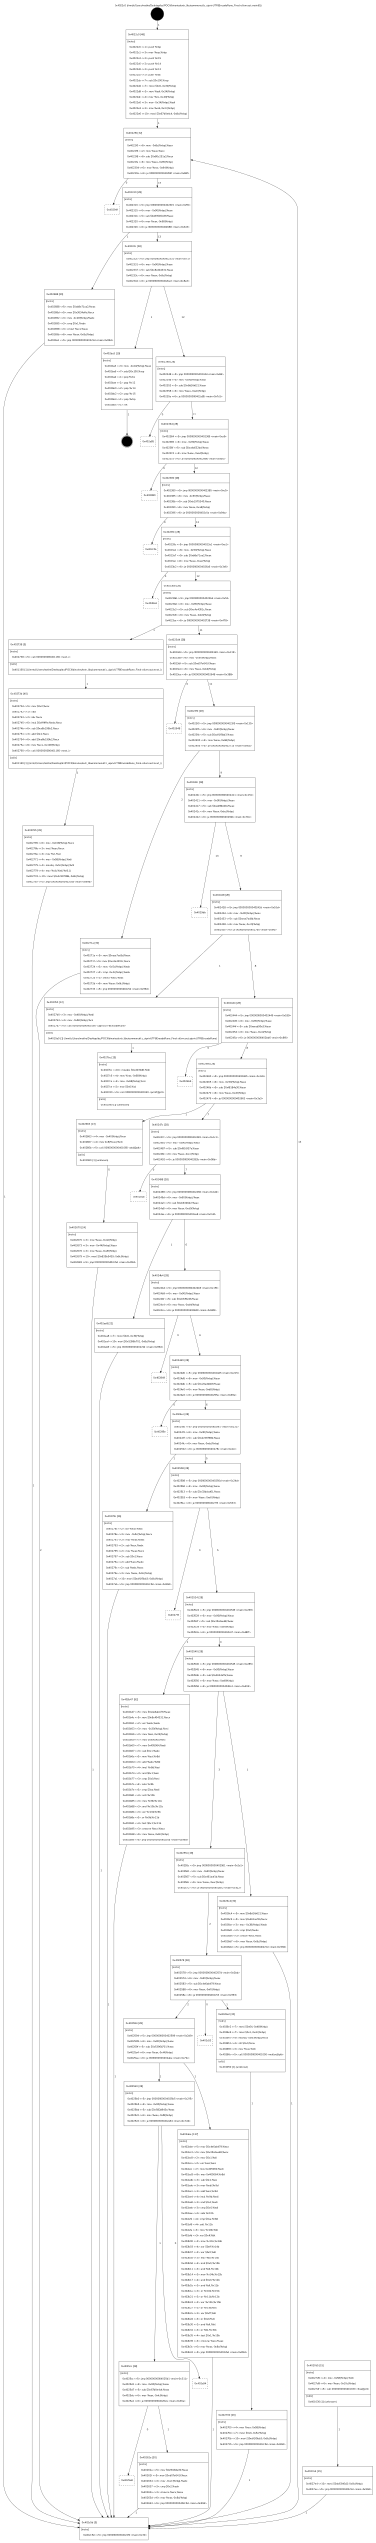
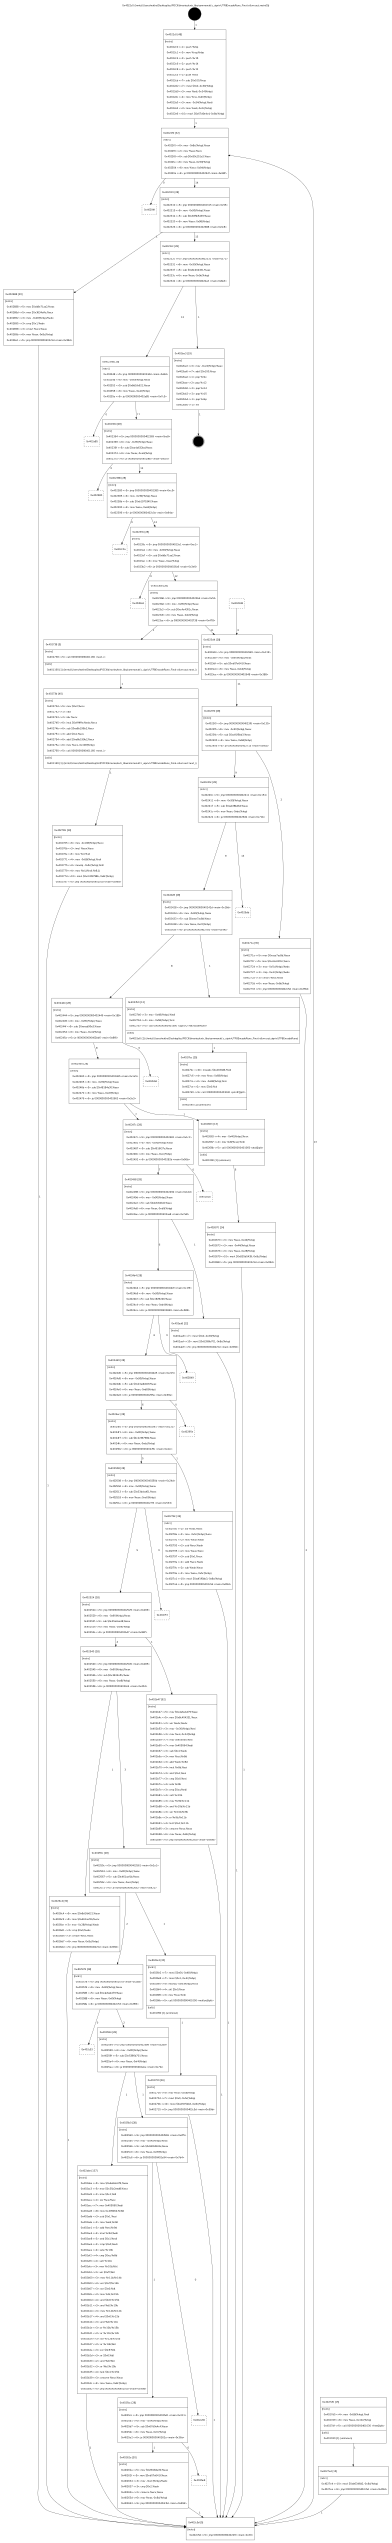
(180, 700) -> (237, 621)
(225, 2004) -> (150, 1923)
